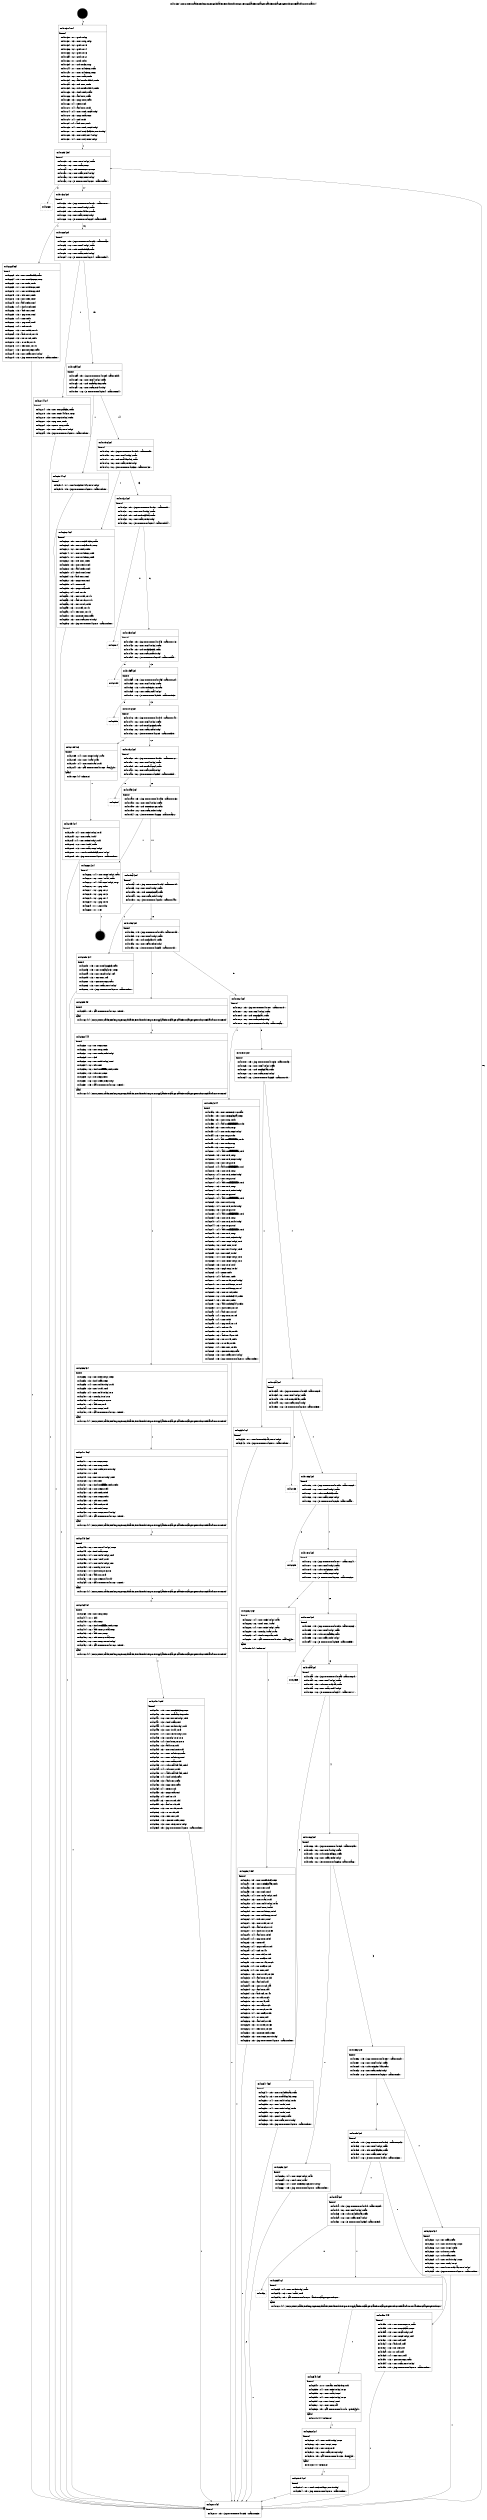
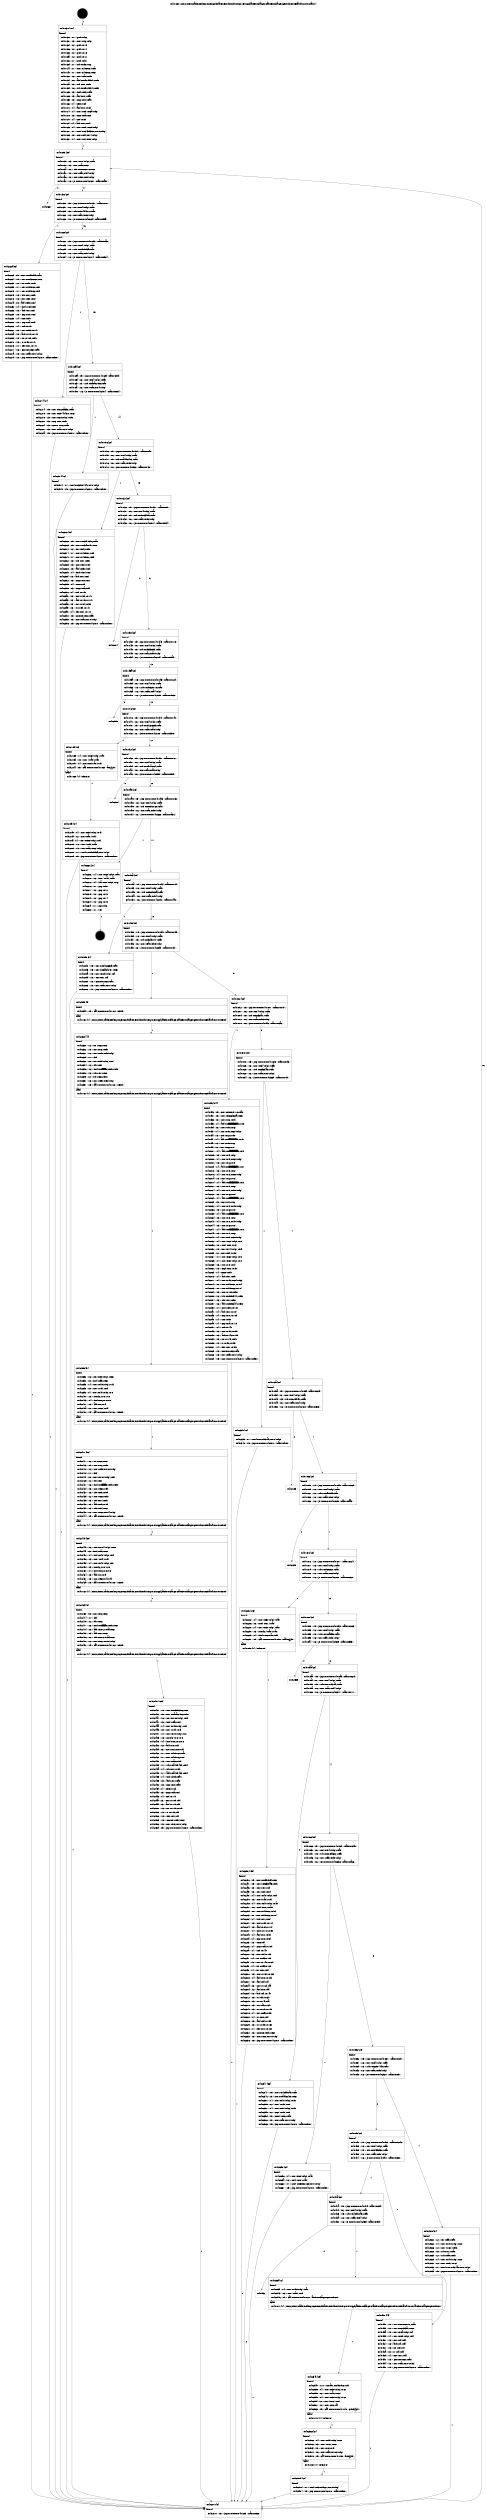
(113, 684) -> none
